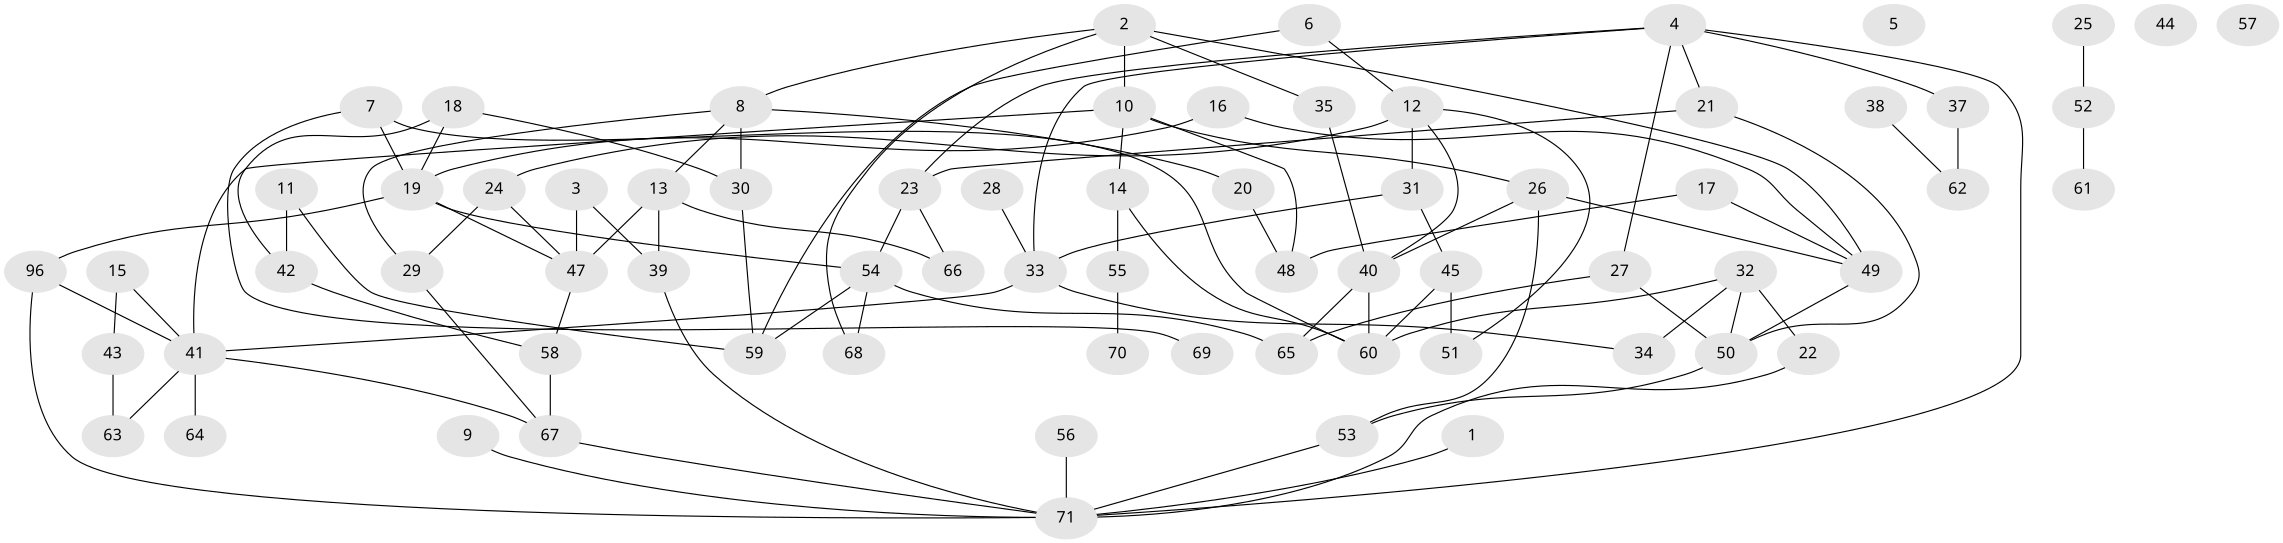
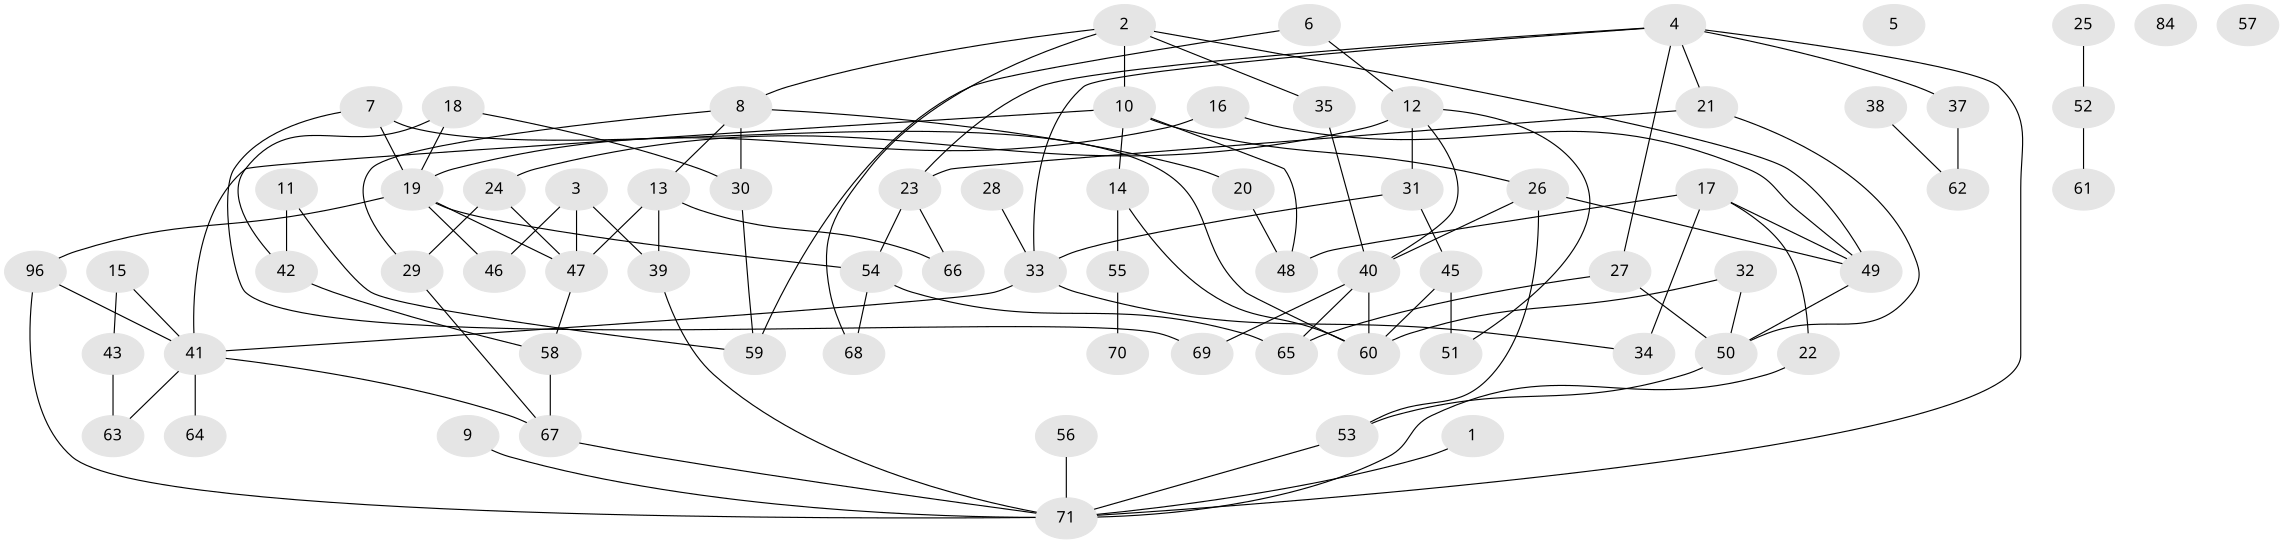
(2166, 25) -> (2166, 25)
none -> (494, 272)
none -> (1294, 309)
(1695, 313) -> (1675, 272)
(1777, 313) -> (1791, 260)
(805, 318) -> none
